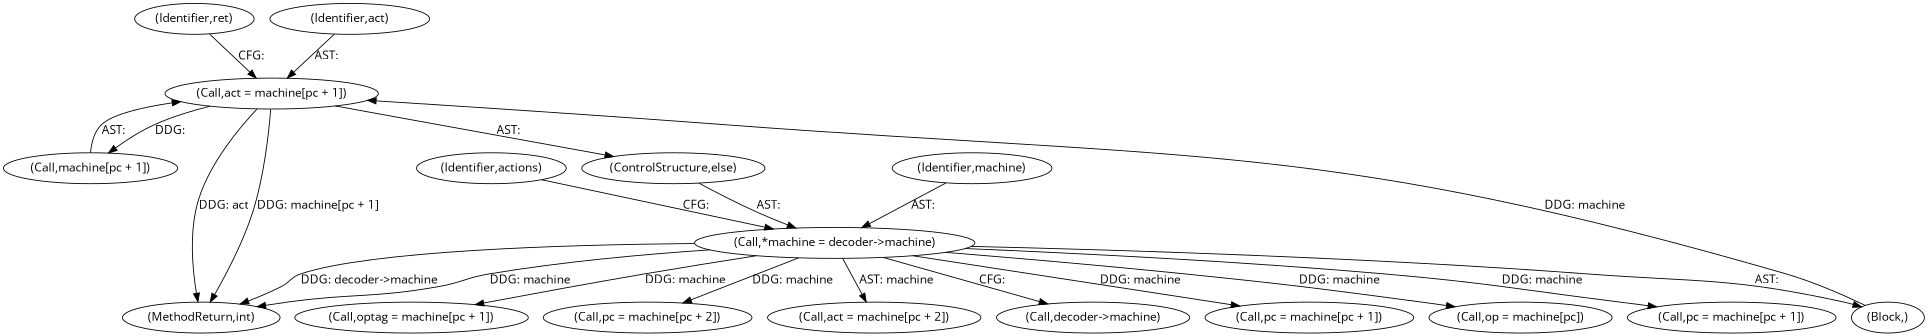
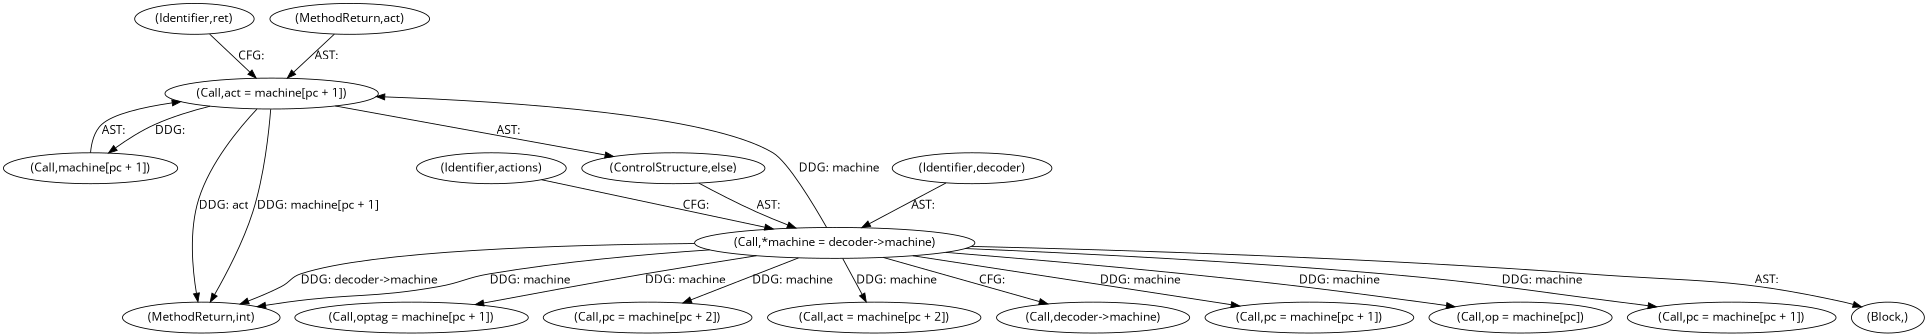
(350, 19) -> (350, 19)
(1129, 151) -> (627, 116)
(972, 168) -> (972, 168)
(897, 280) -> (897, 280)
